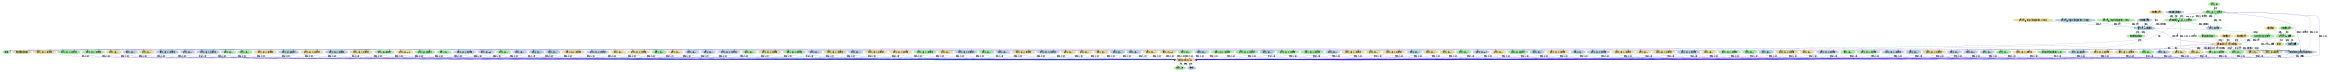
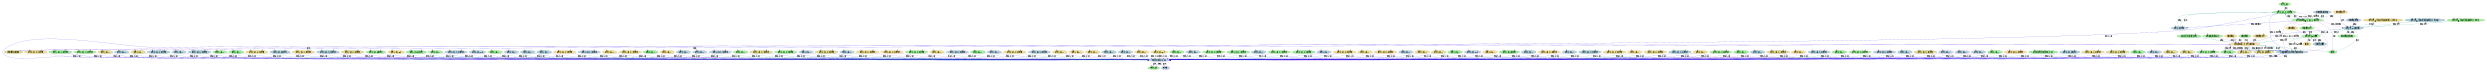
none -> (2245, 36)
(1185, 60) -> (1159, 60)
